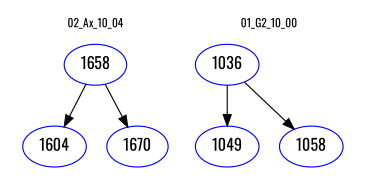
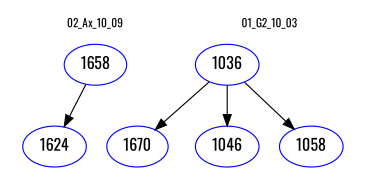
(95, 24) -> (95, 24)
(269, 24) -> (269, 24)
(114, 101) -> (193, 96)
(55, 147) -> (55, 147)
(227, 147) -> (227, 147)
